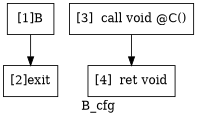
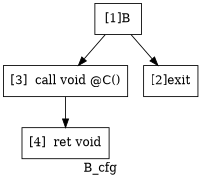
none -> (95, 47)
